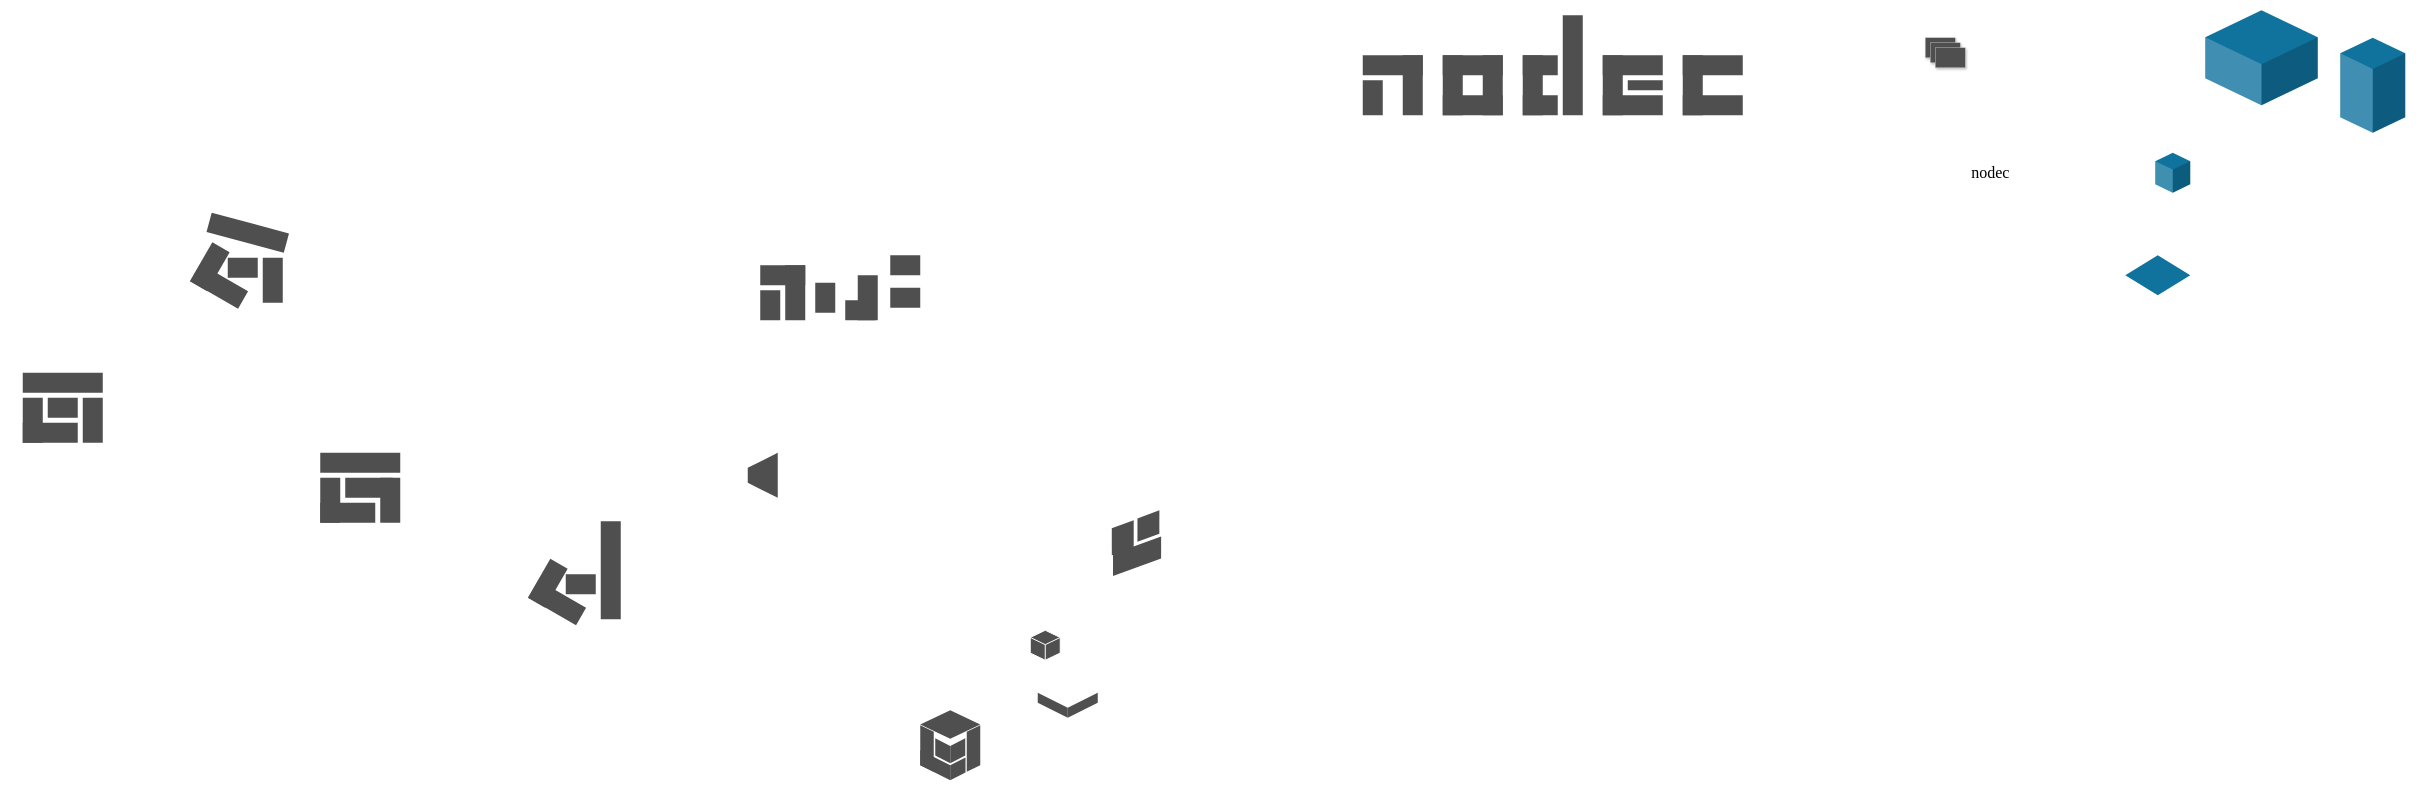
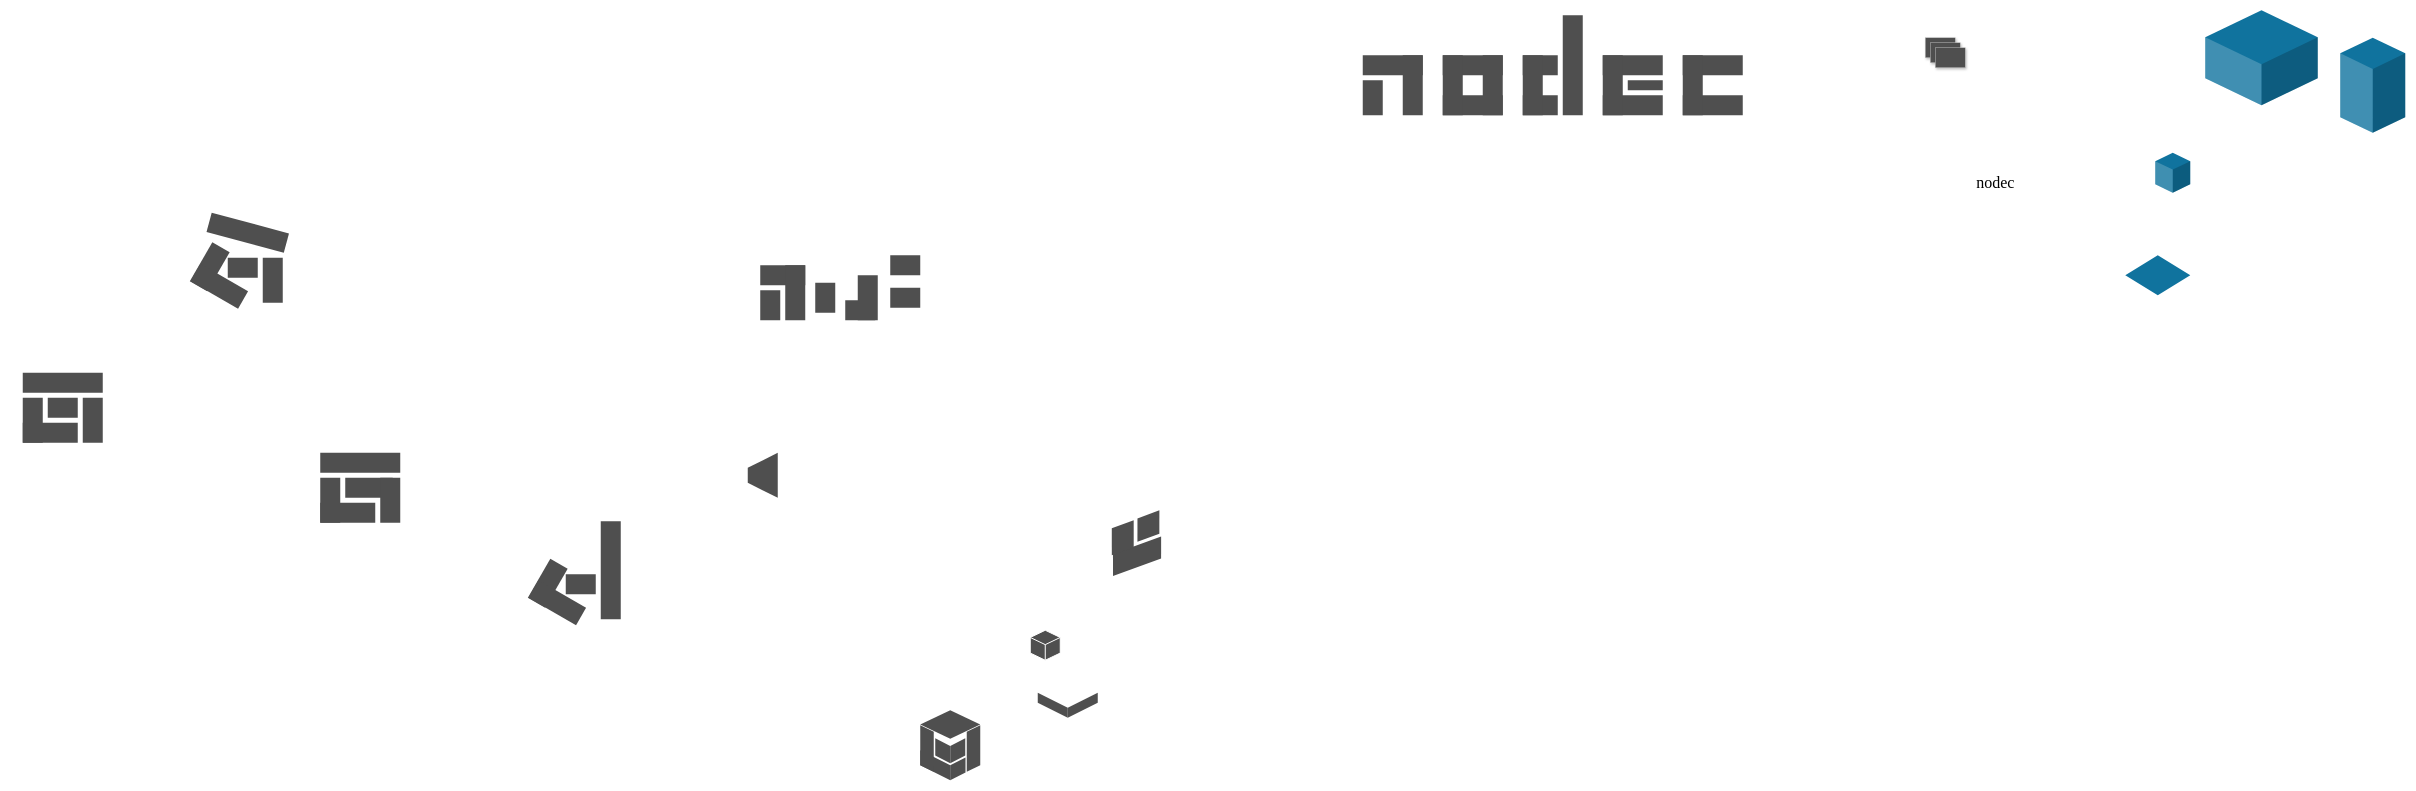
(1990, 173) -> (1995, 183)
